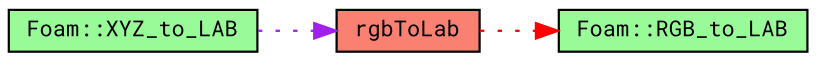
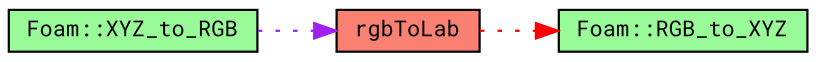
(133, 31) -> (133, 31)
(683, 31) -> (683, 31)
